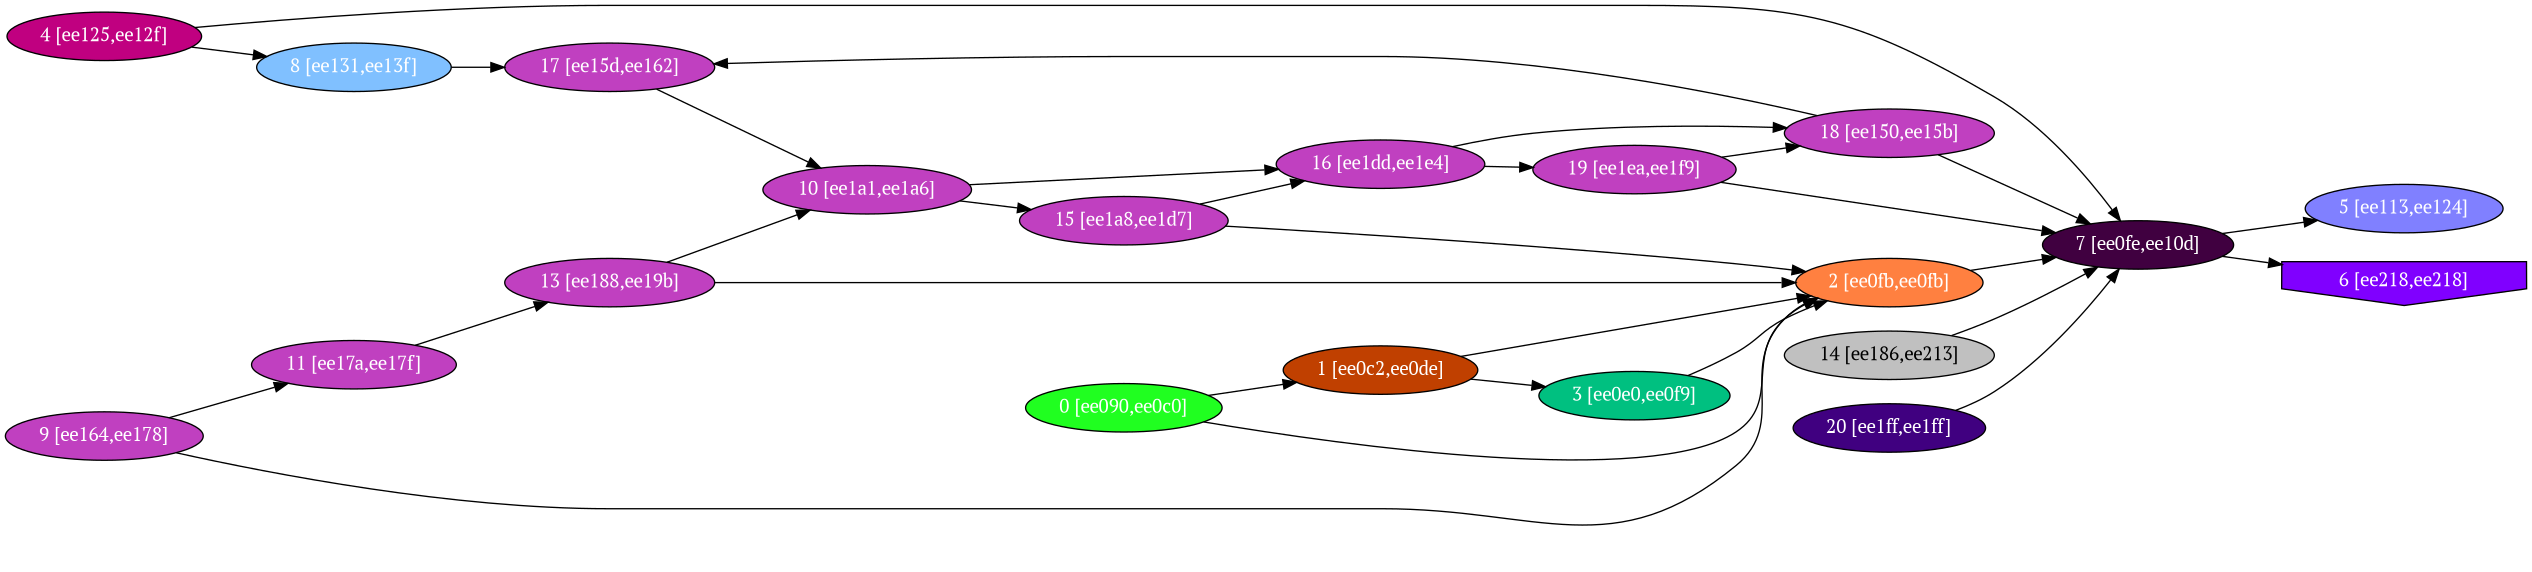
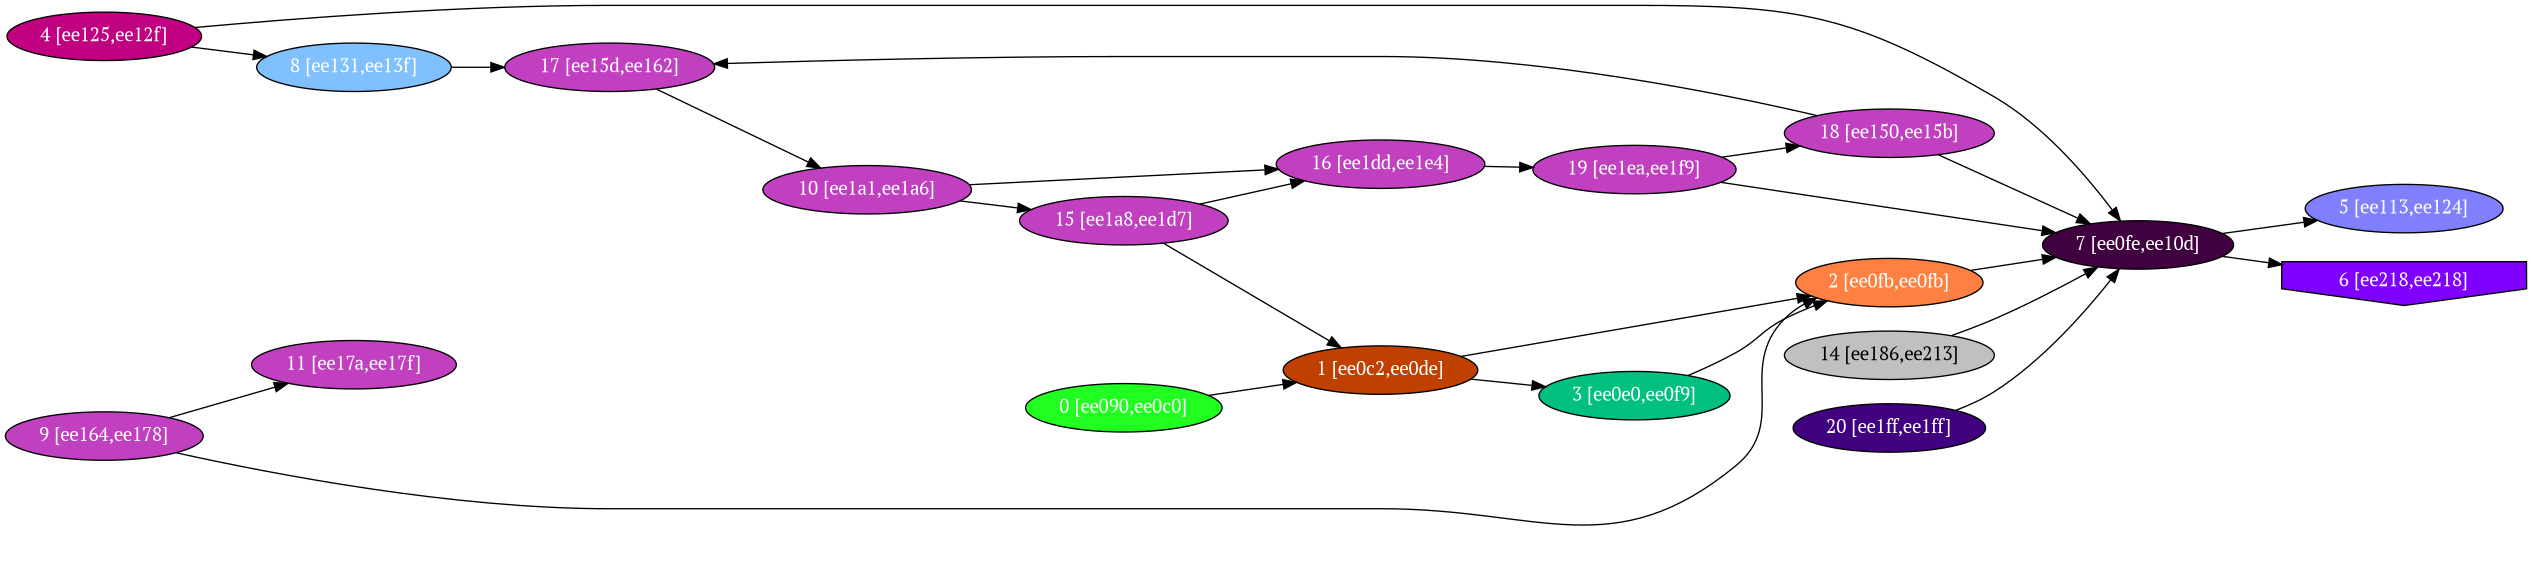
(1612, 128) -> none
(1509, 245) -> (1246, 292)
(610, 283) -> none
(1547, 459) -> none
